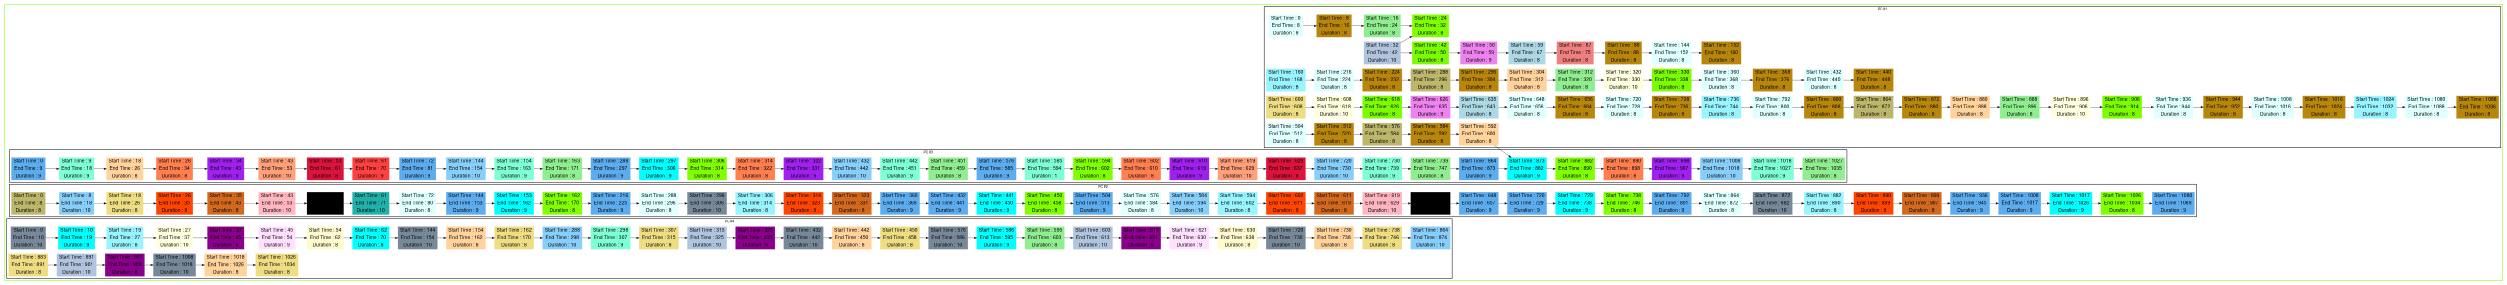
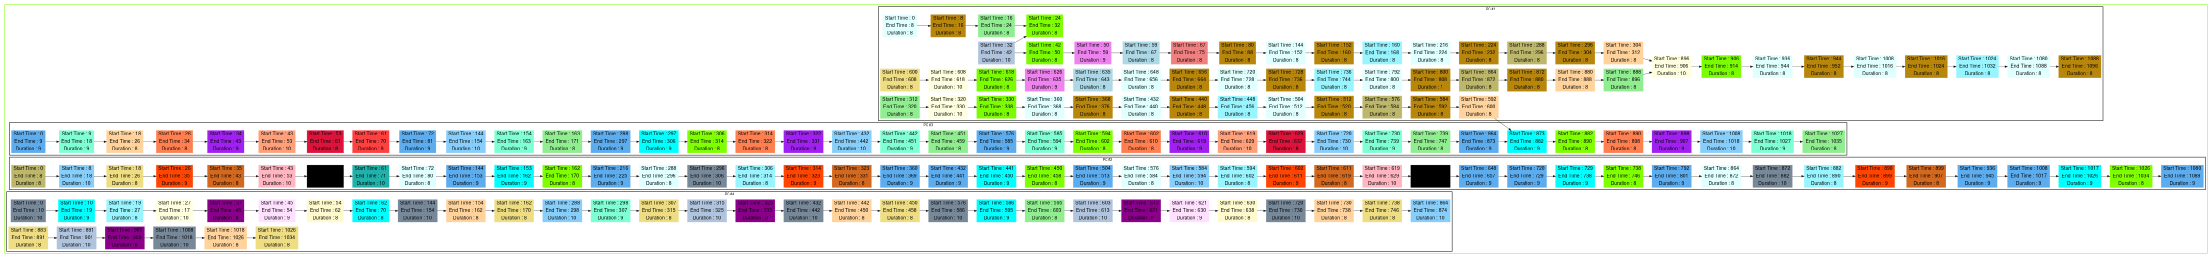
none -> (1357, 53)
(1550, 80) -> (1646, 59)
none -> (1238, 107)
(1824, 114) -> (1431, 87)
(1045, 176) -> (1045, 149)
(175, 238) -> (175, 211)
